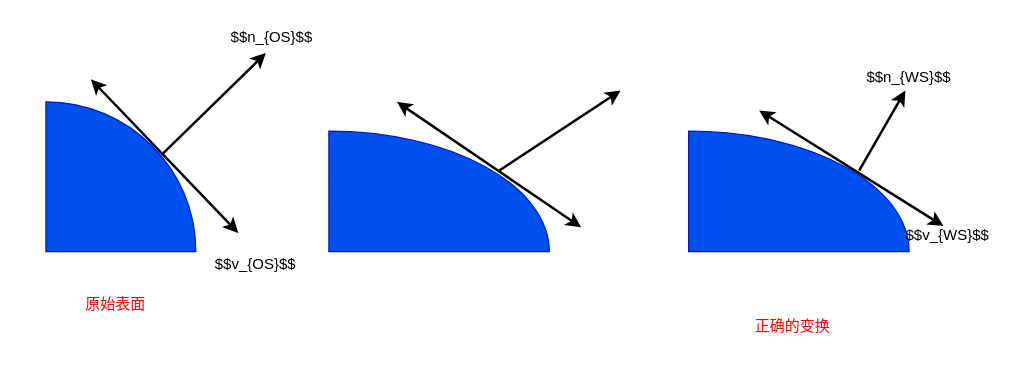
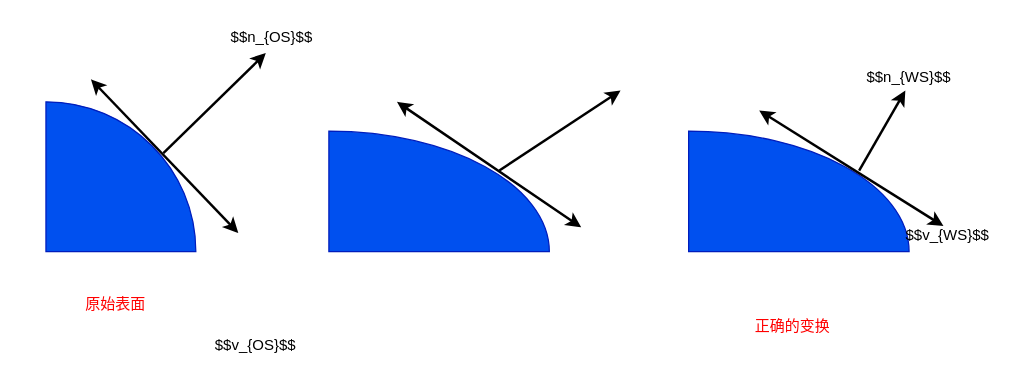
(256, 264) -> (256, 346)
